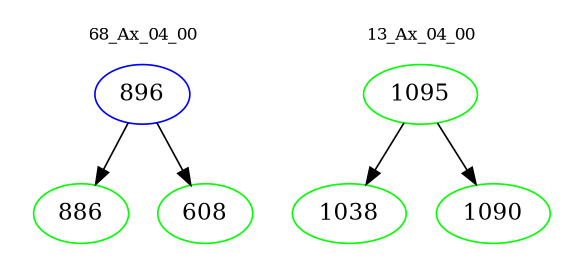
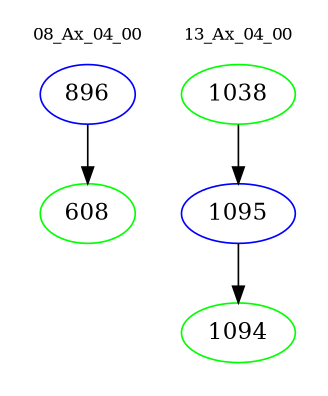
(143, 36) -> (88, 36)
(421, 94) -> (238, 214)
(390, 146) -> (238, 146)
(81, 214) -> none
(493, 214) -> (238, 333)
